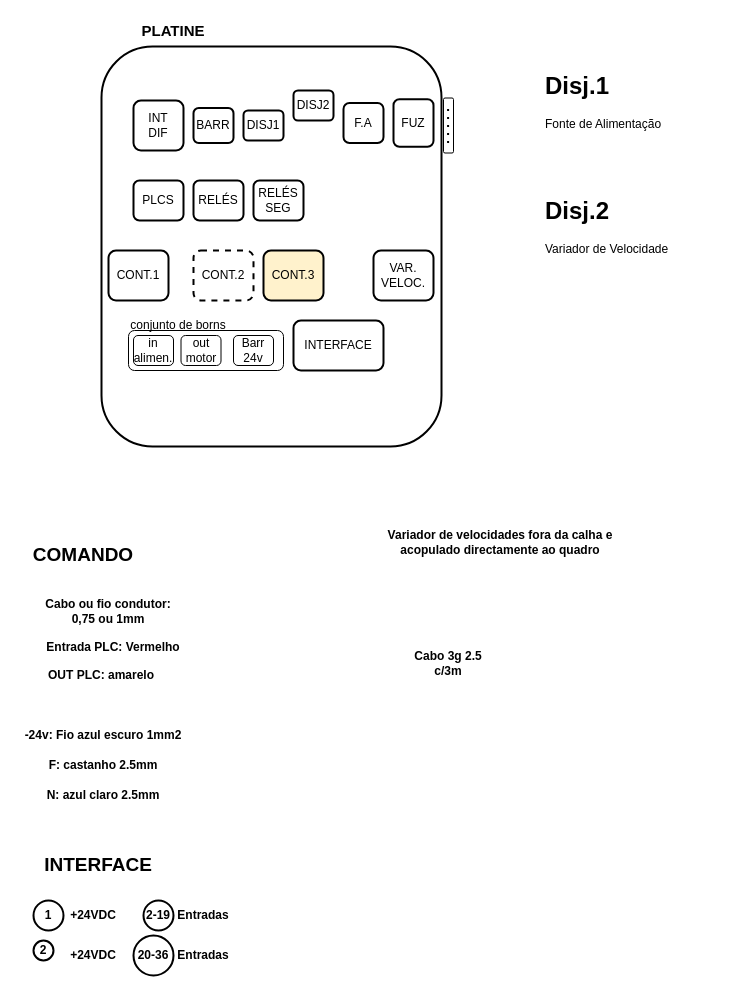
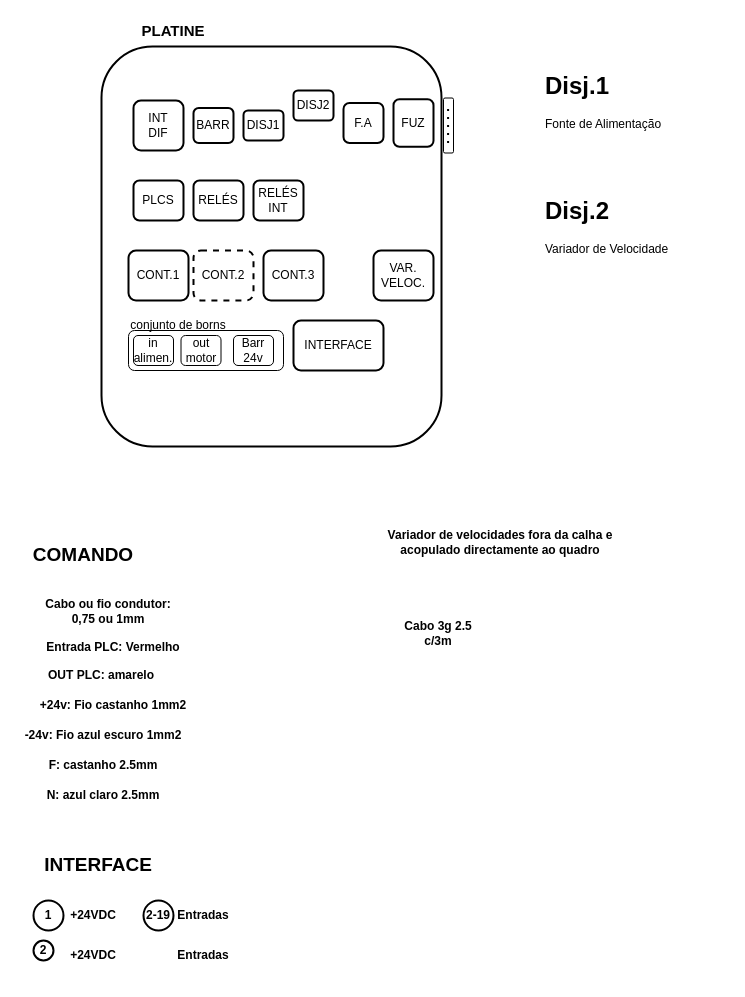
(279, 201) -> (279, 201)
(139, 276) -> (159, 276)
(294, 276) -> (294, 276)
(449, 664) -> (439, 634)
none -> (114, 706)
(154, 956) -> none
